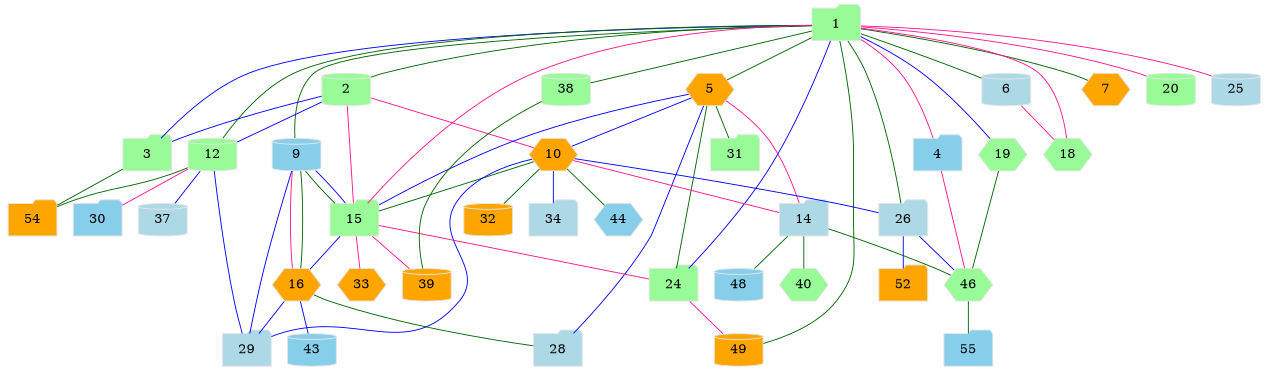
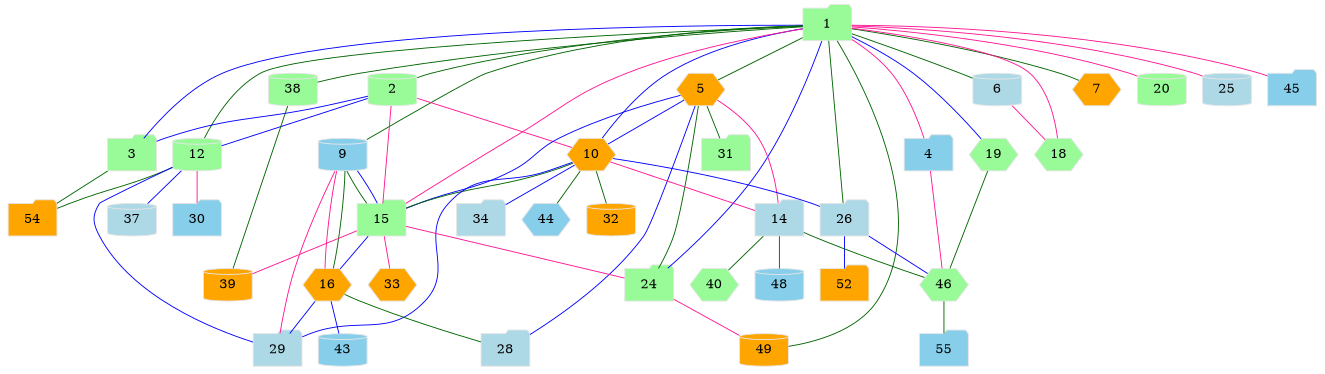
none -> (690, 62)
none -> (1292, 90)
(268, 252) -> (303, 246)
